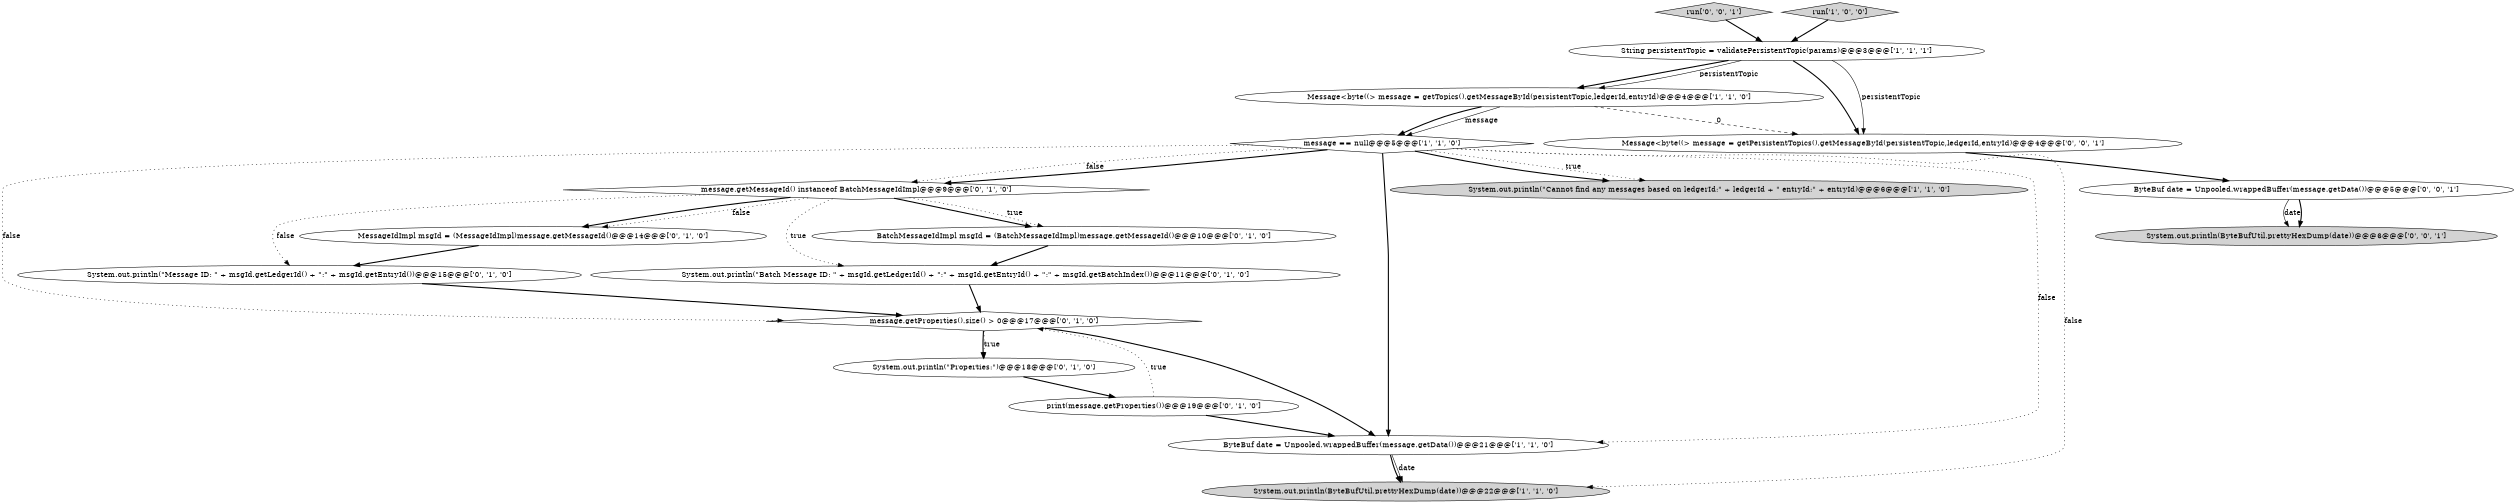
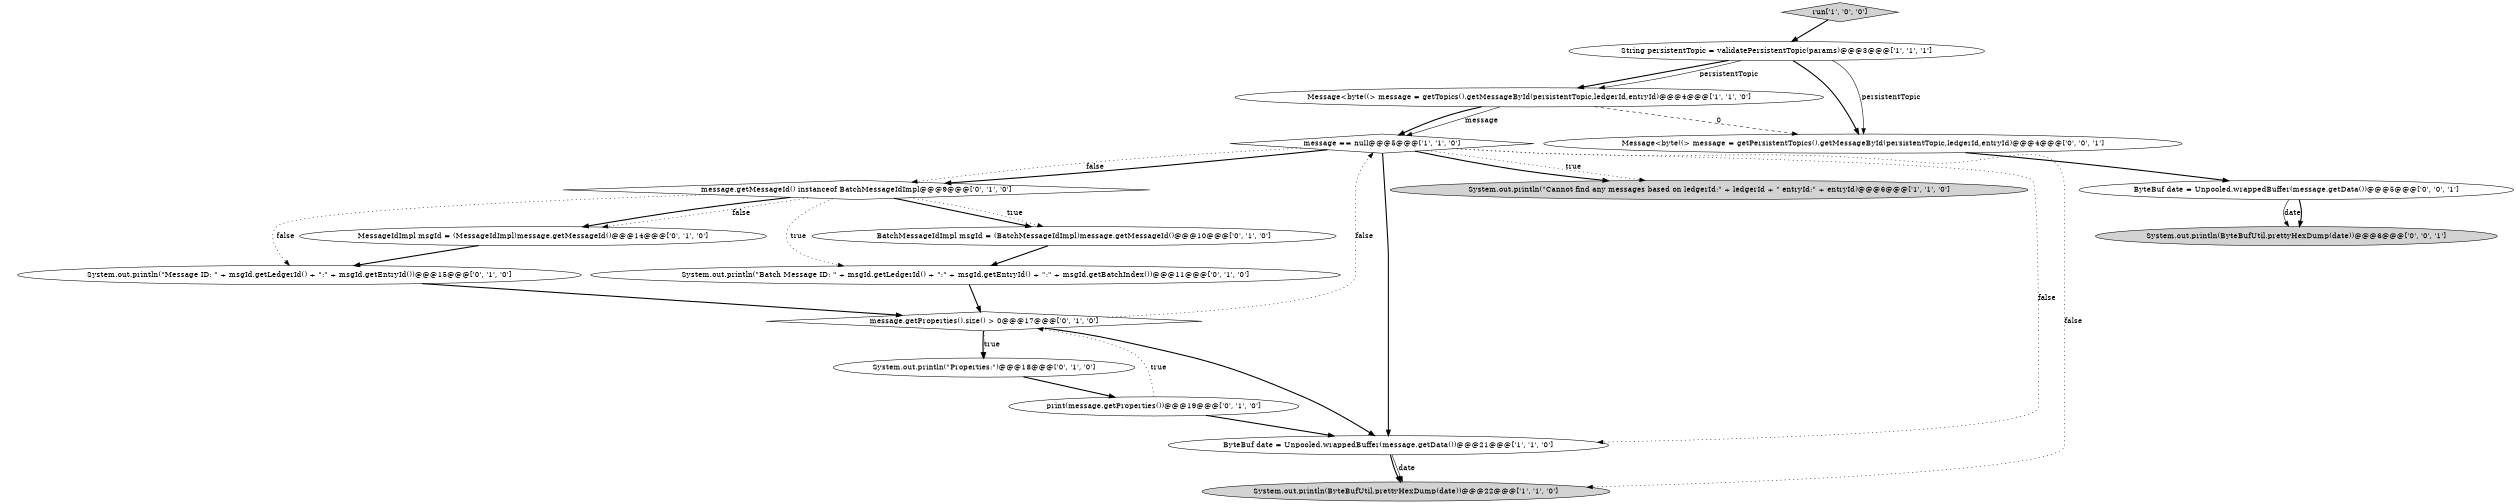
(1714, 12) -> none
(193, 168) -> (1296, 300)
